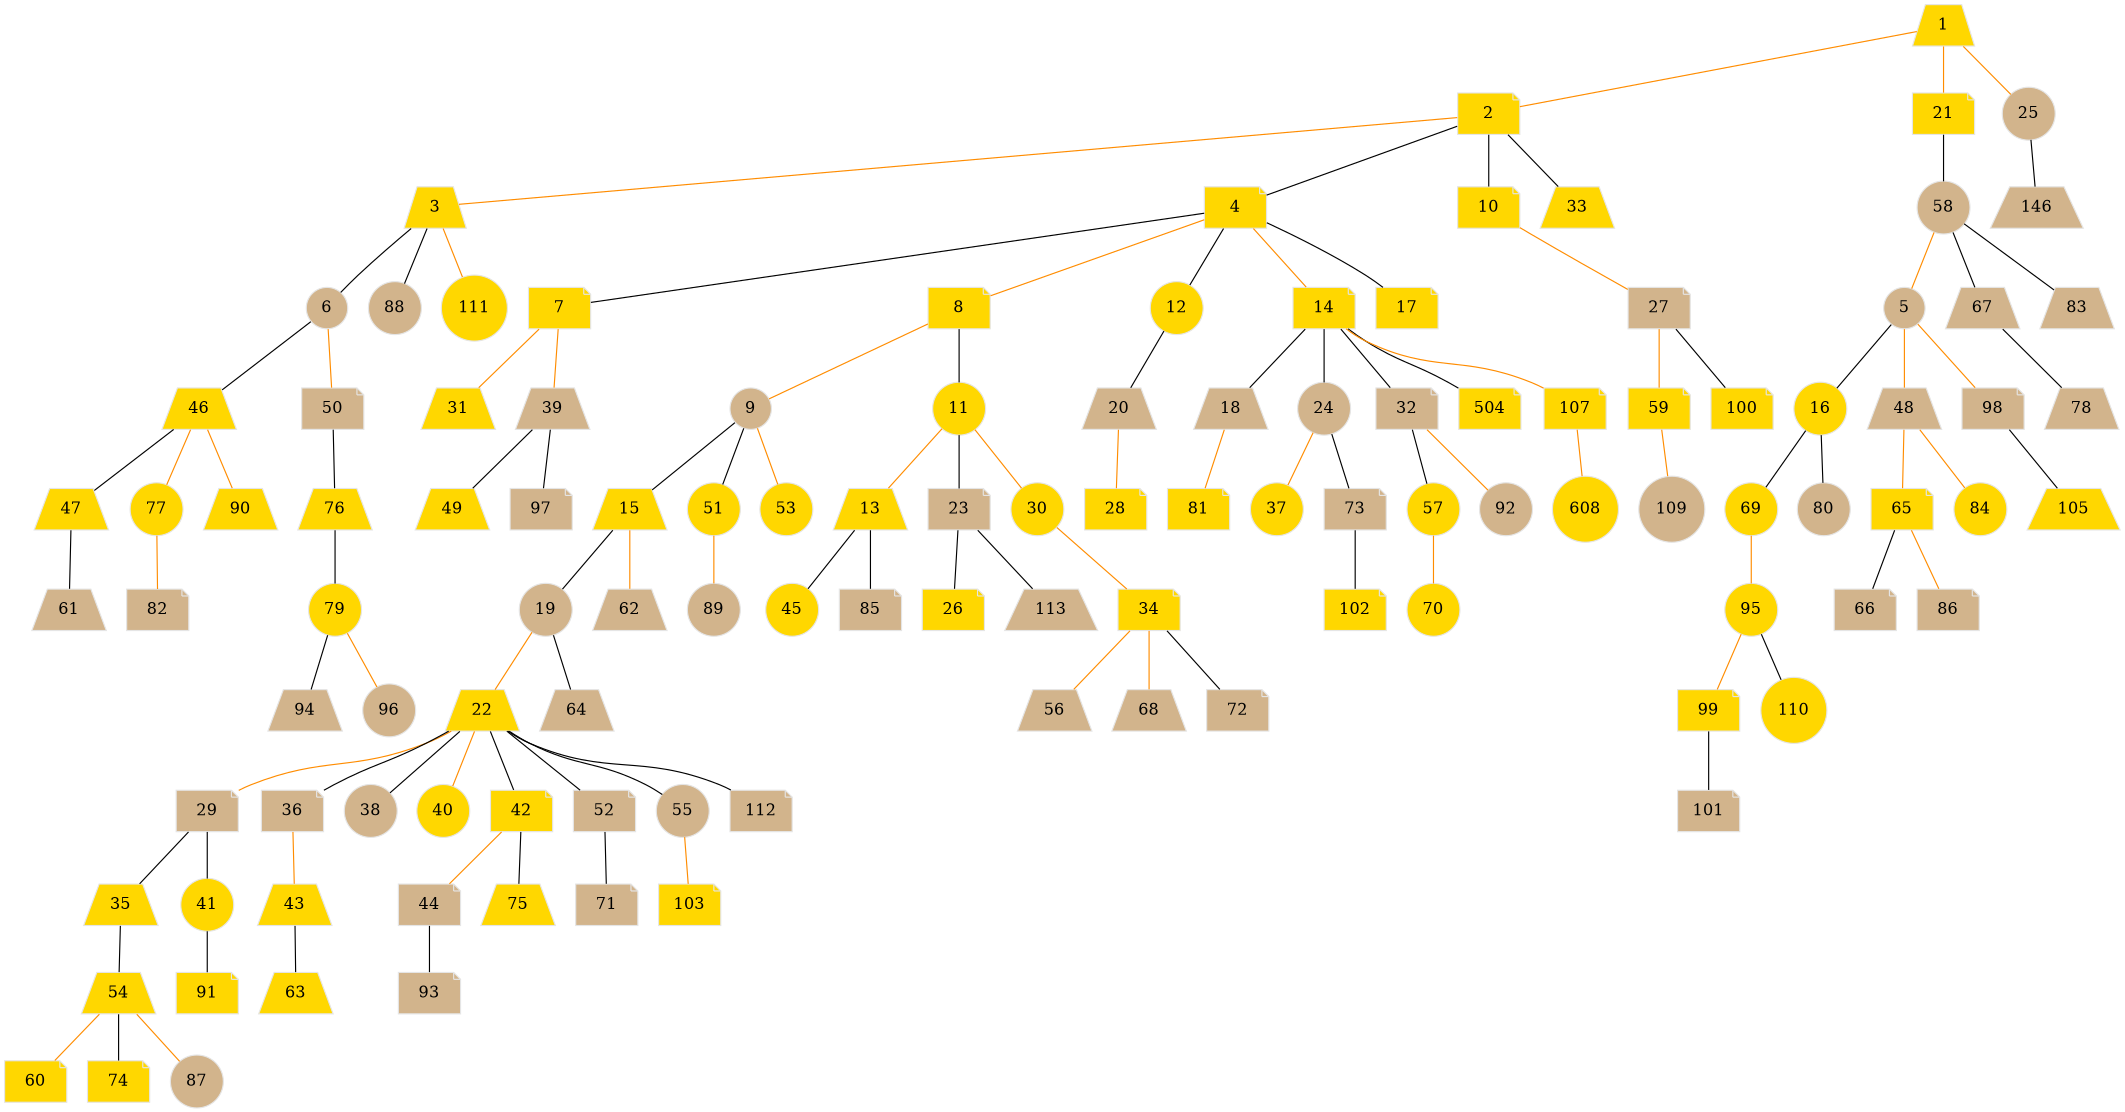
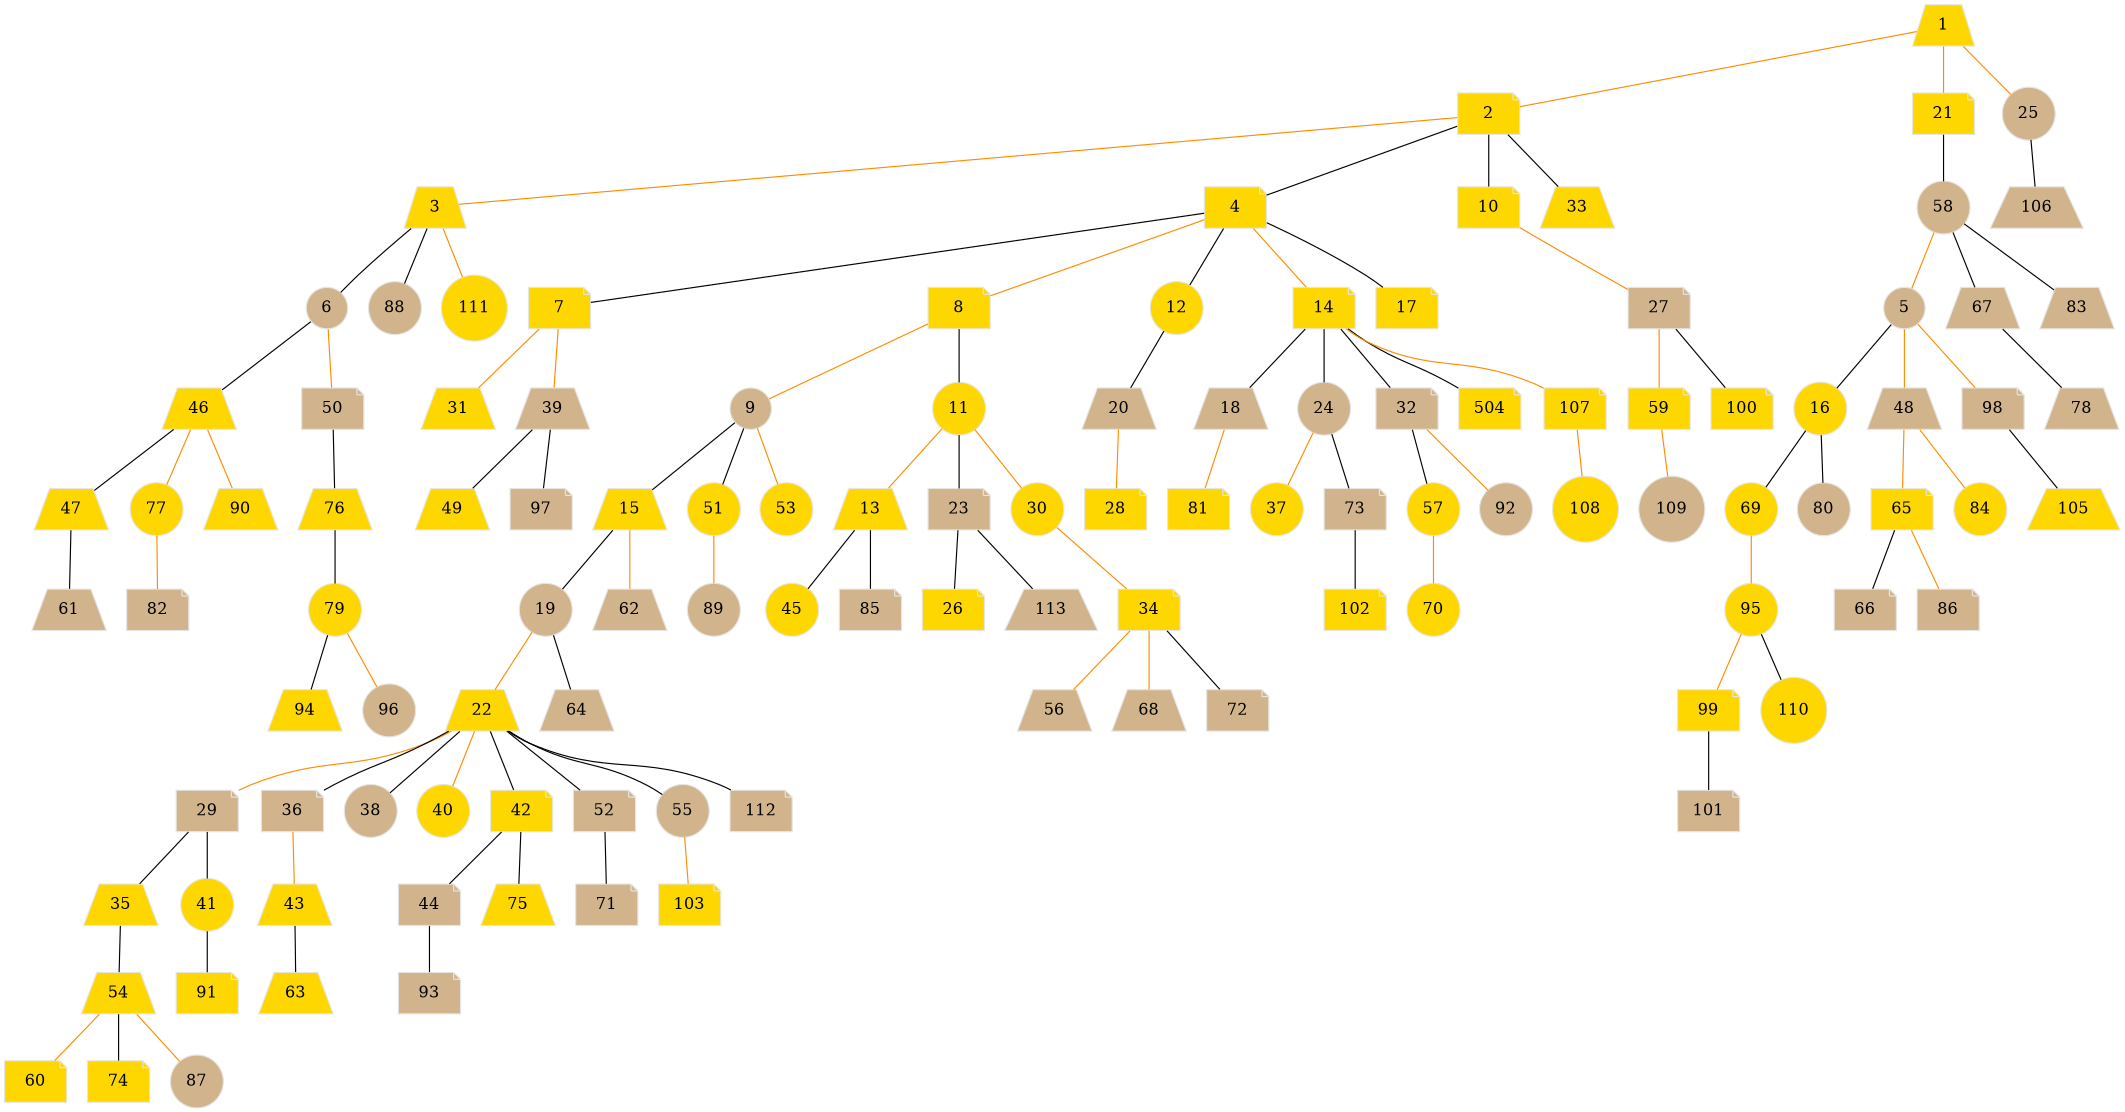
(2037, 208) -> (2037, 208)
(1585, 509) -> (1585, 509)
(305, 710) -> (305, 710)
(476, 858) -> (476, 858)
